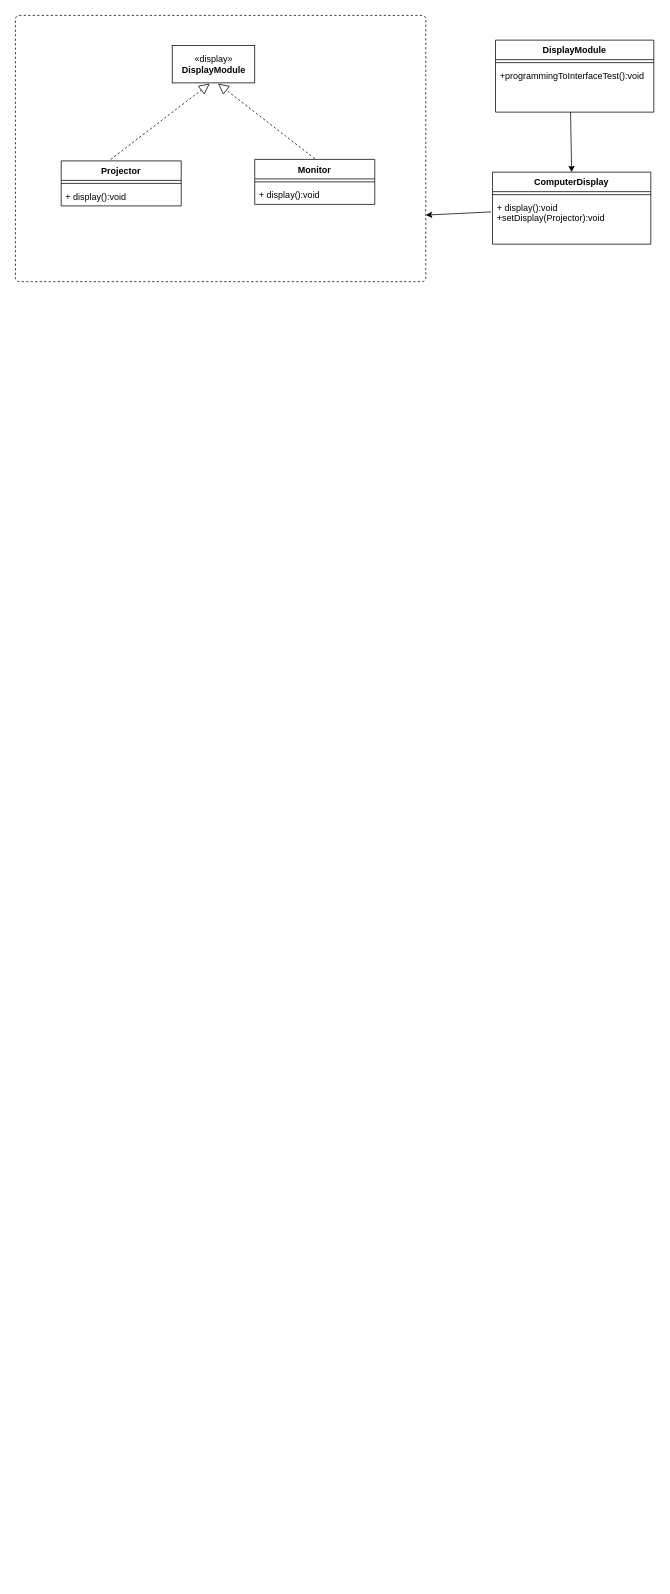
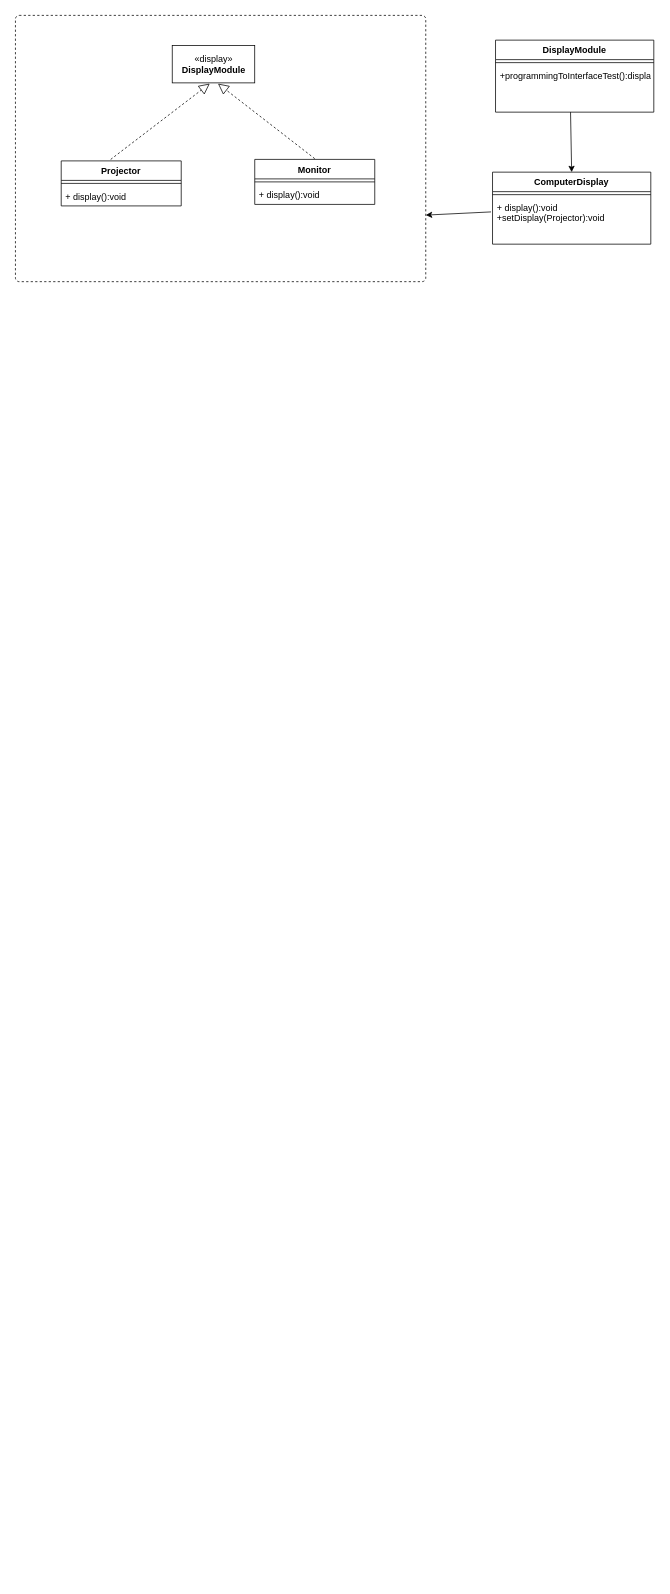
(582, 76) -> (588, 76)
